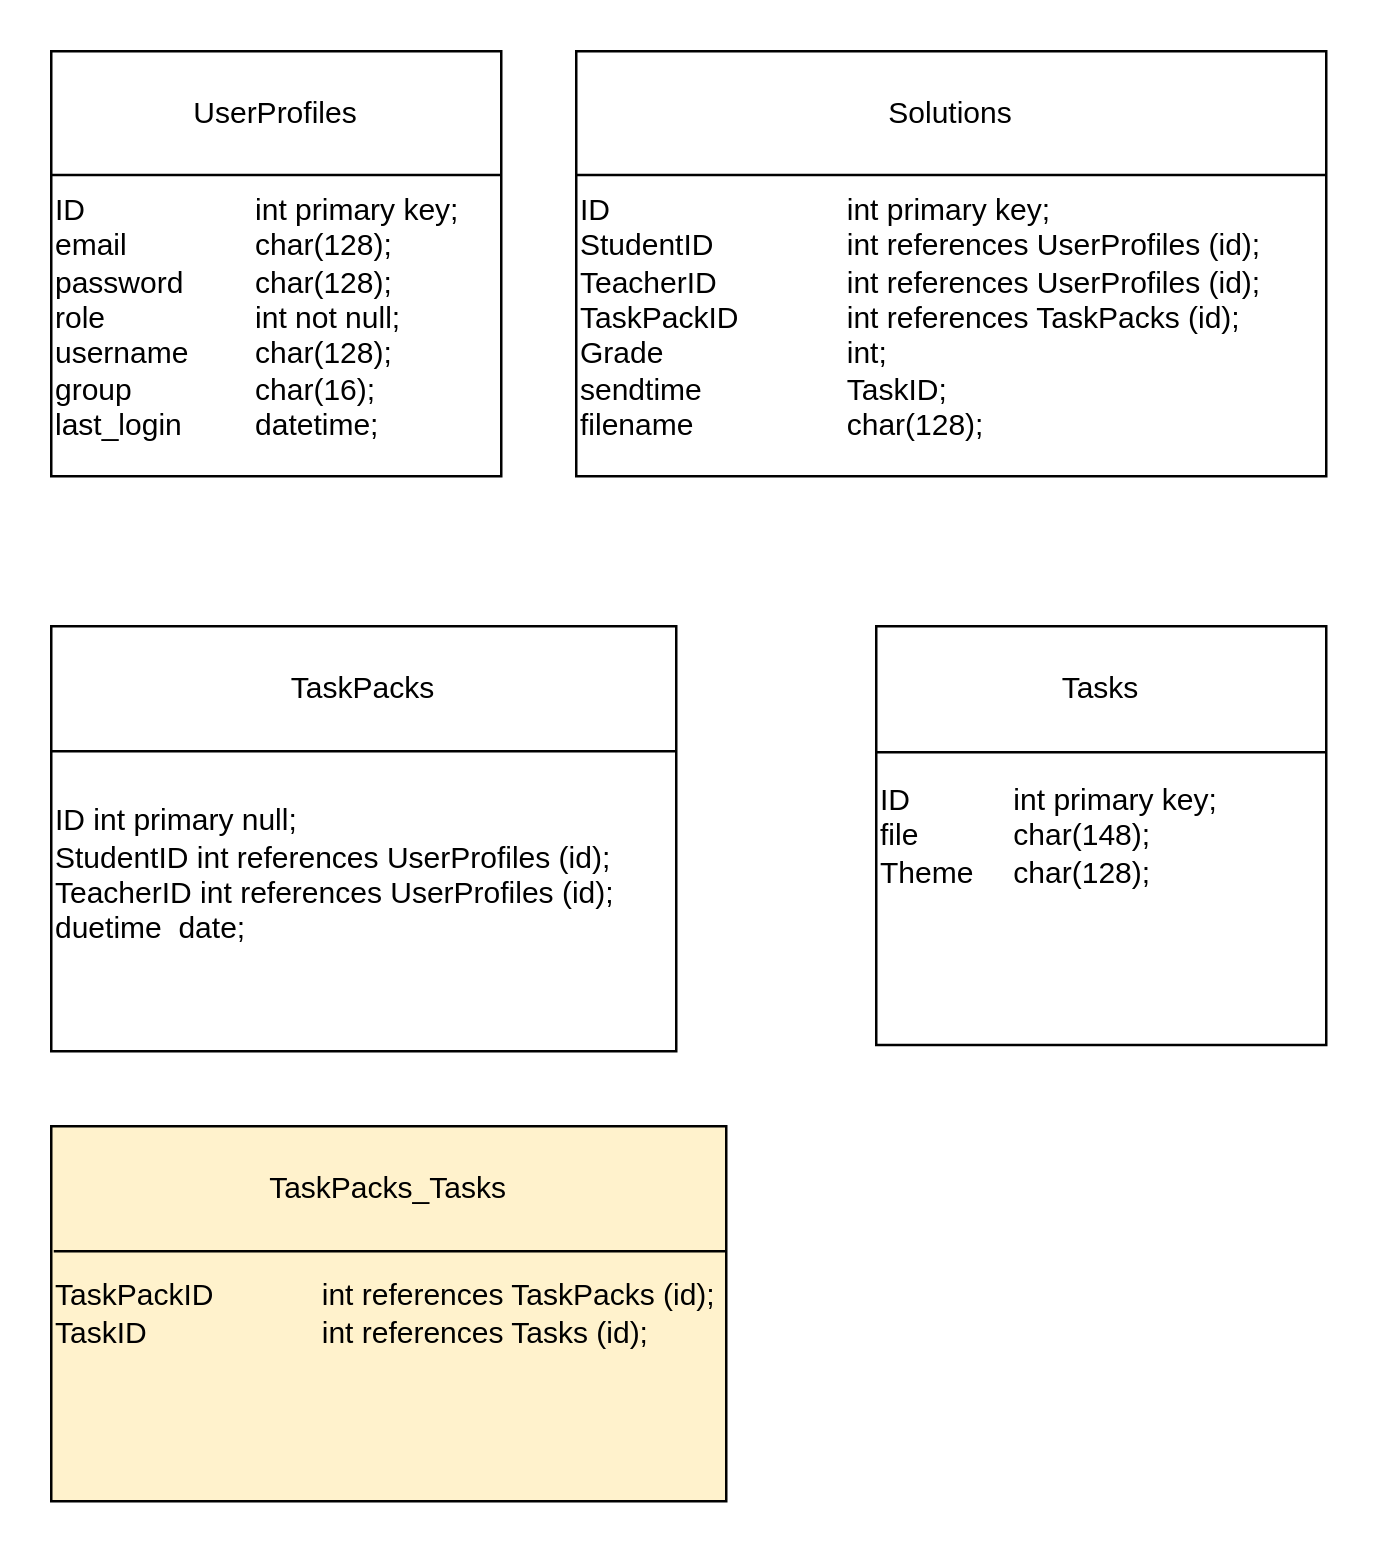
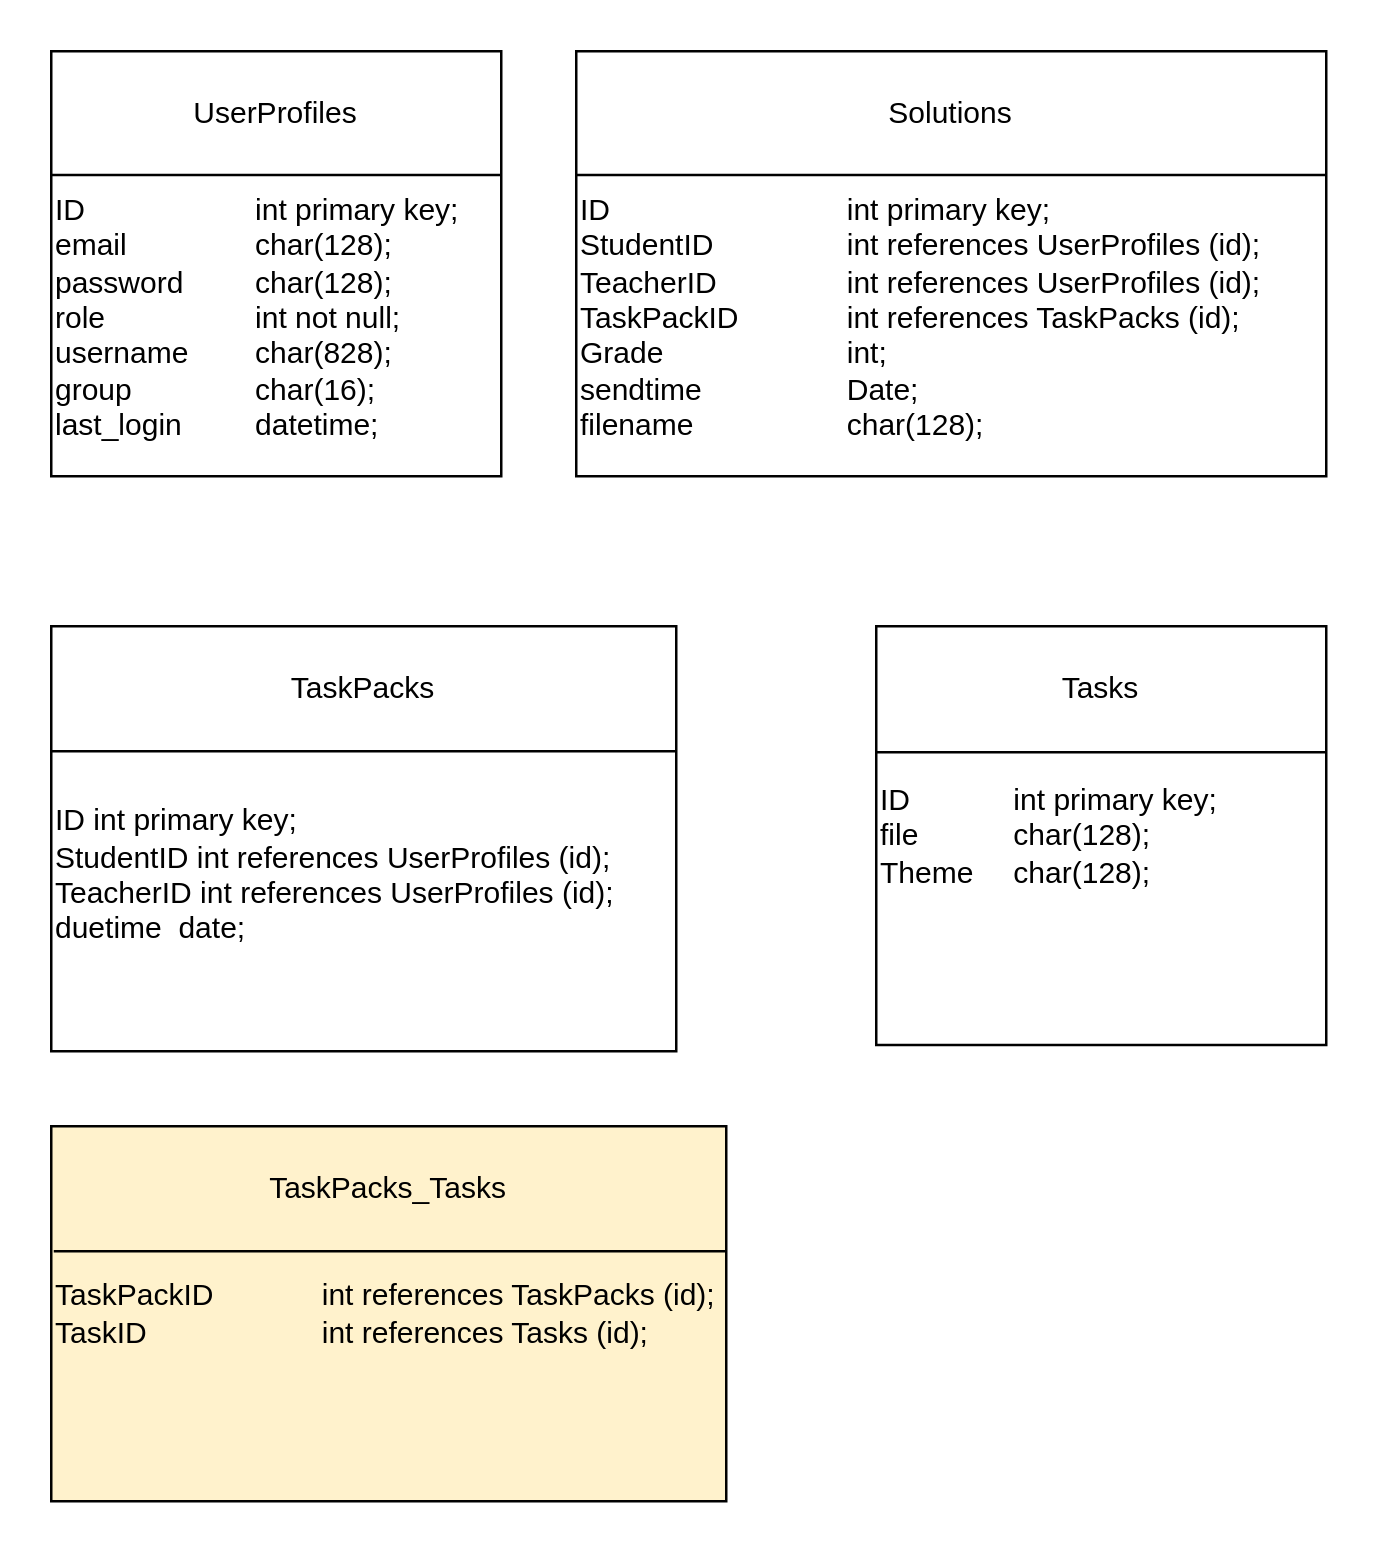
(220, 264) -> (220, 264)
(920, 264) -> (920, 264)
(1030, 836) -> (1030, 836)
(366, 839) -> (366, 839)
